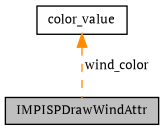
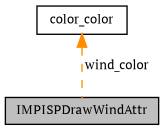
(82, 20) -> (82, 20)
